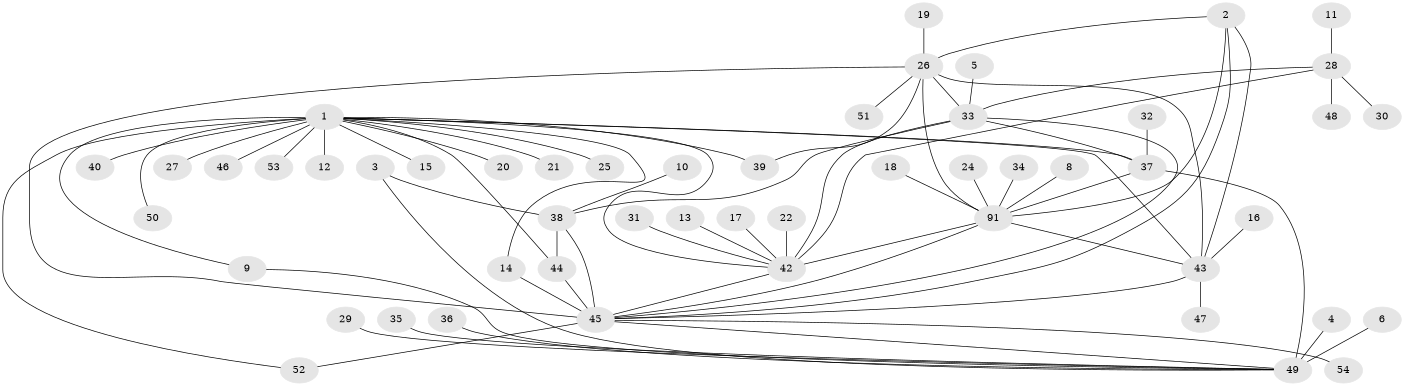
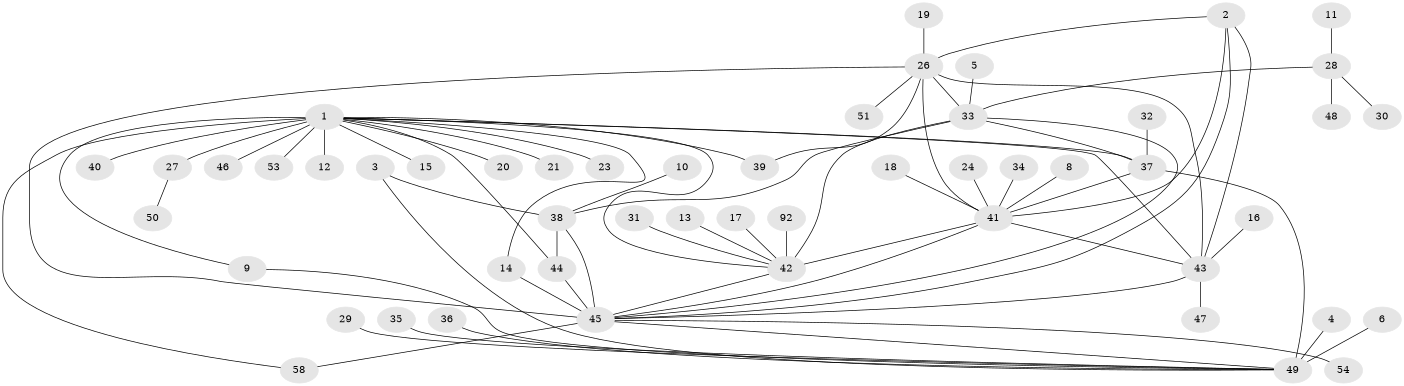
(1056, 117) -> none
(214, 130) -> (163, 193)
(605, 168) -> (605, 168)
(787, 218) -> (787, 218)
(994, 218) -> (994, 218)
(299, 370) -> (299, 370)
